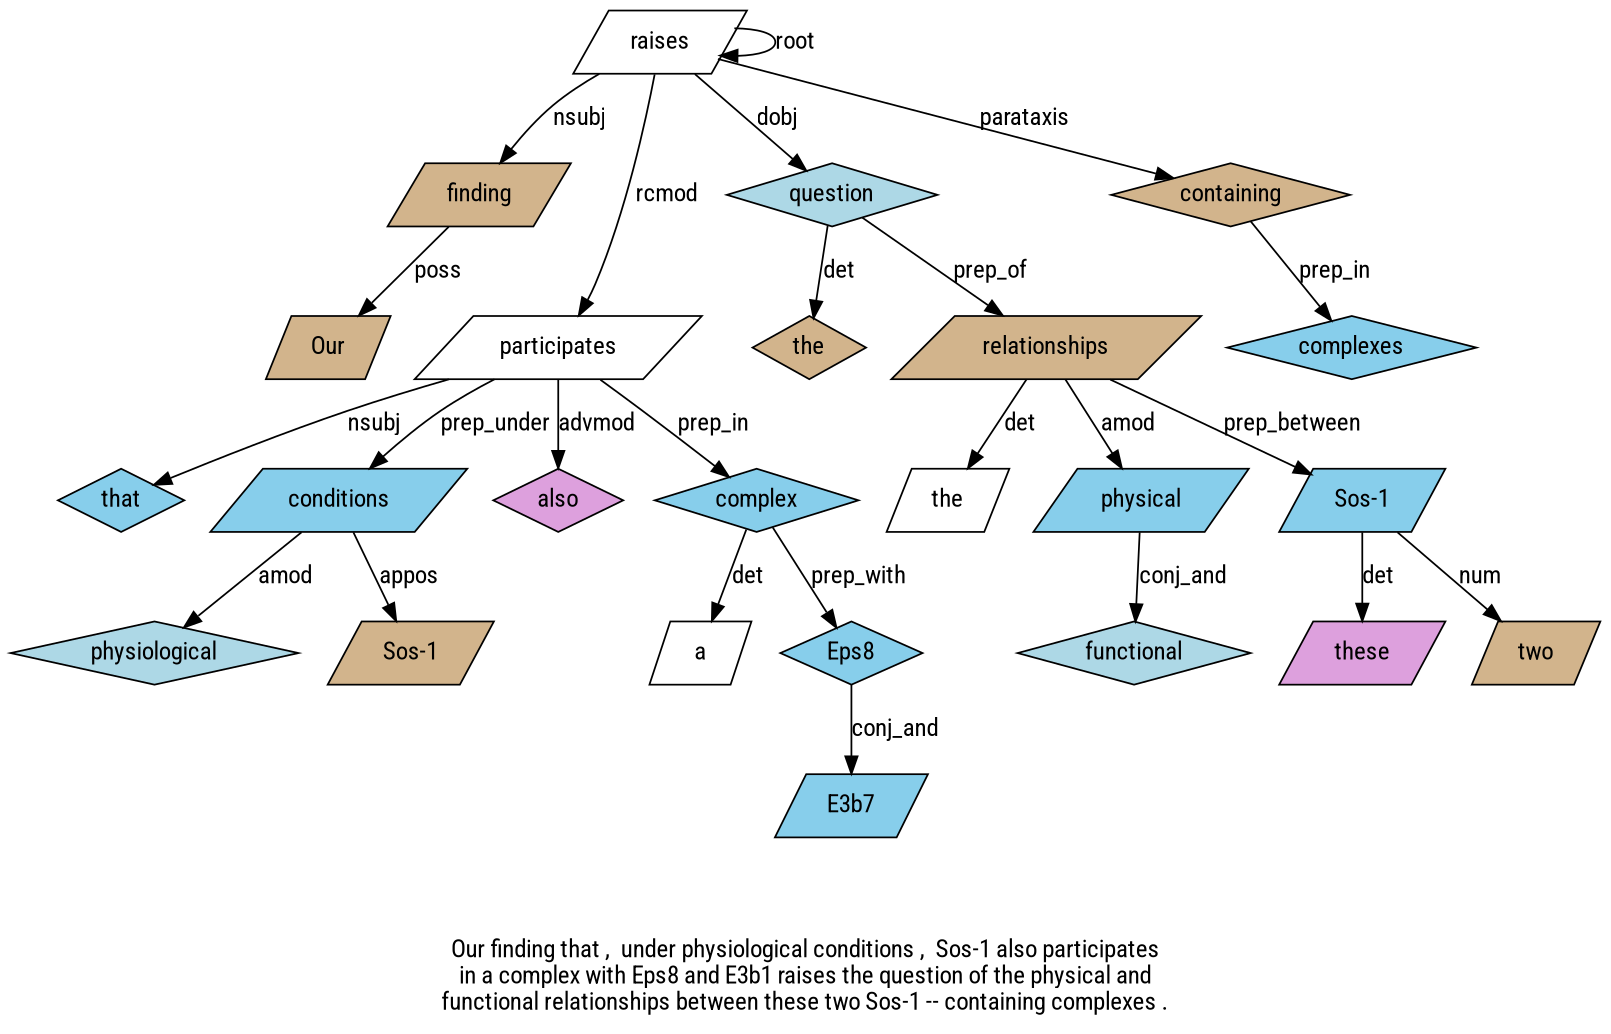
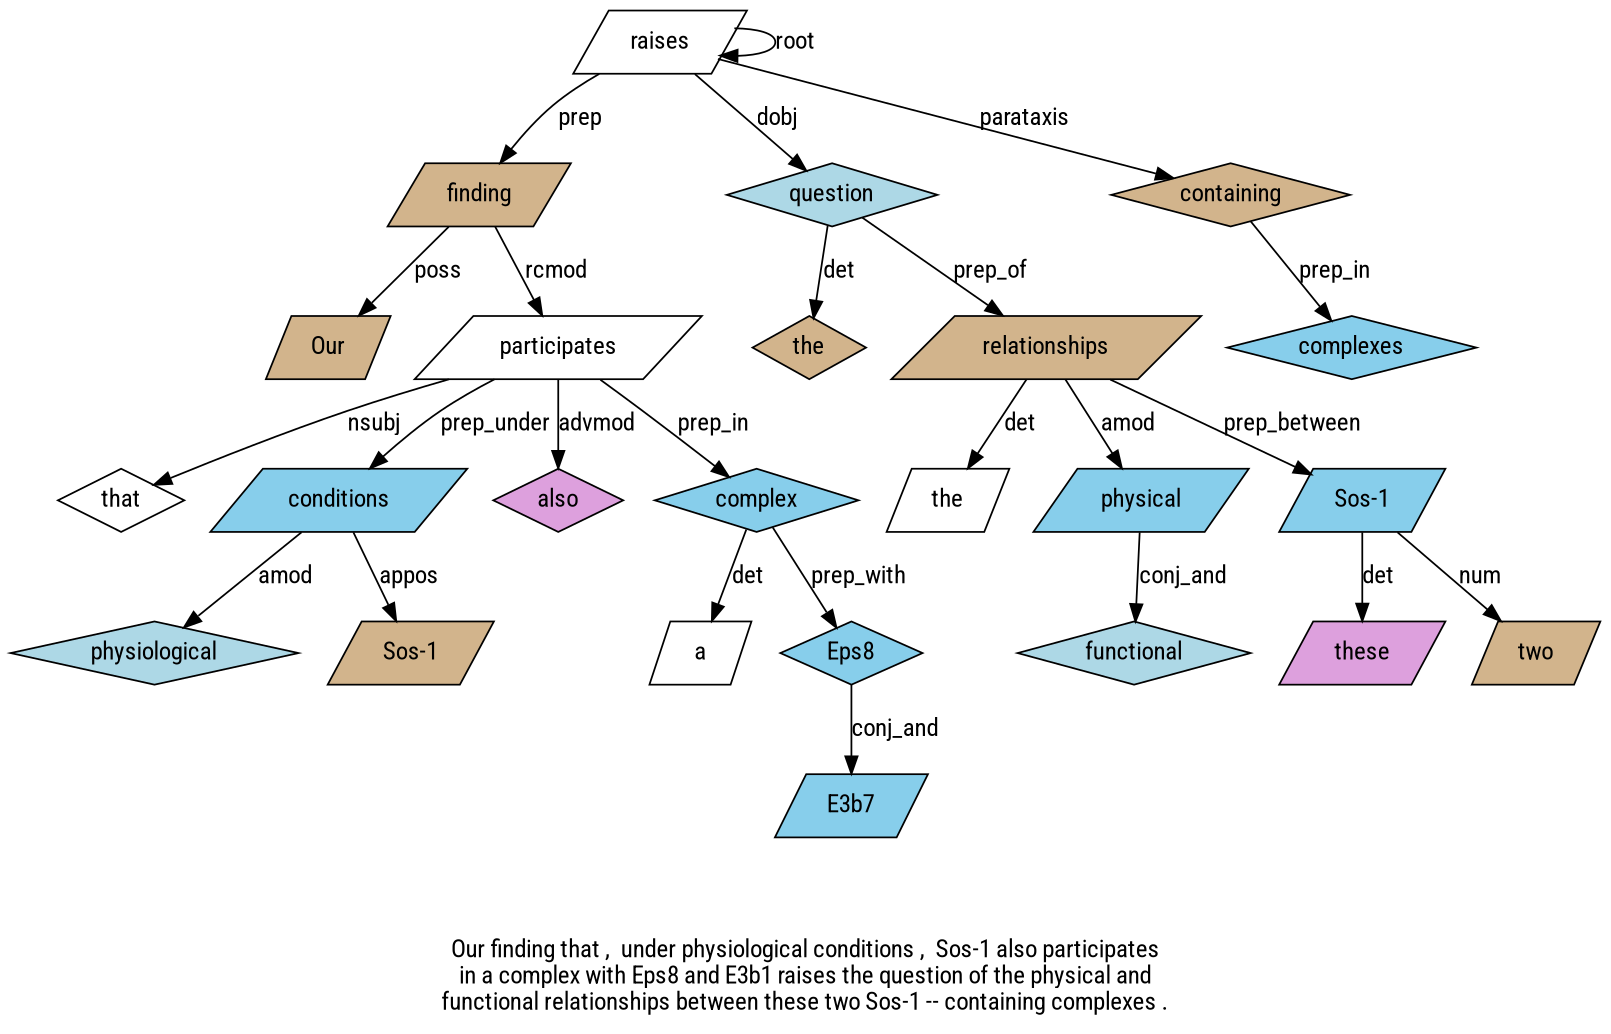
(580, 118) -> (580, 118)
(628, 189) -> (515, 263)
(121, 500) -> (121, 500)
